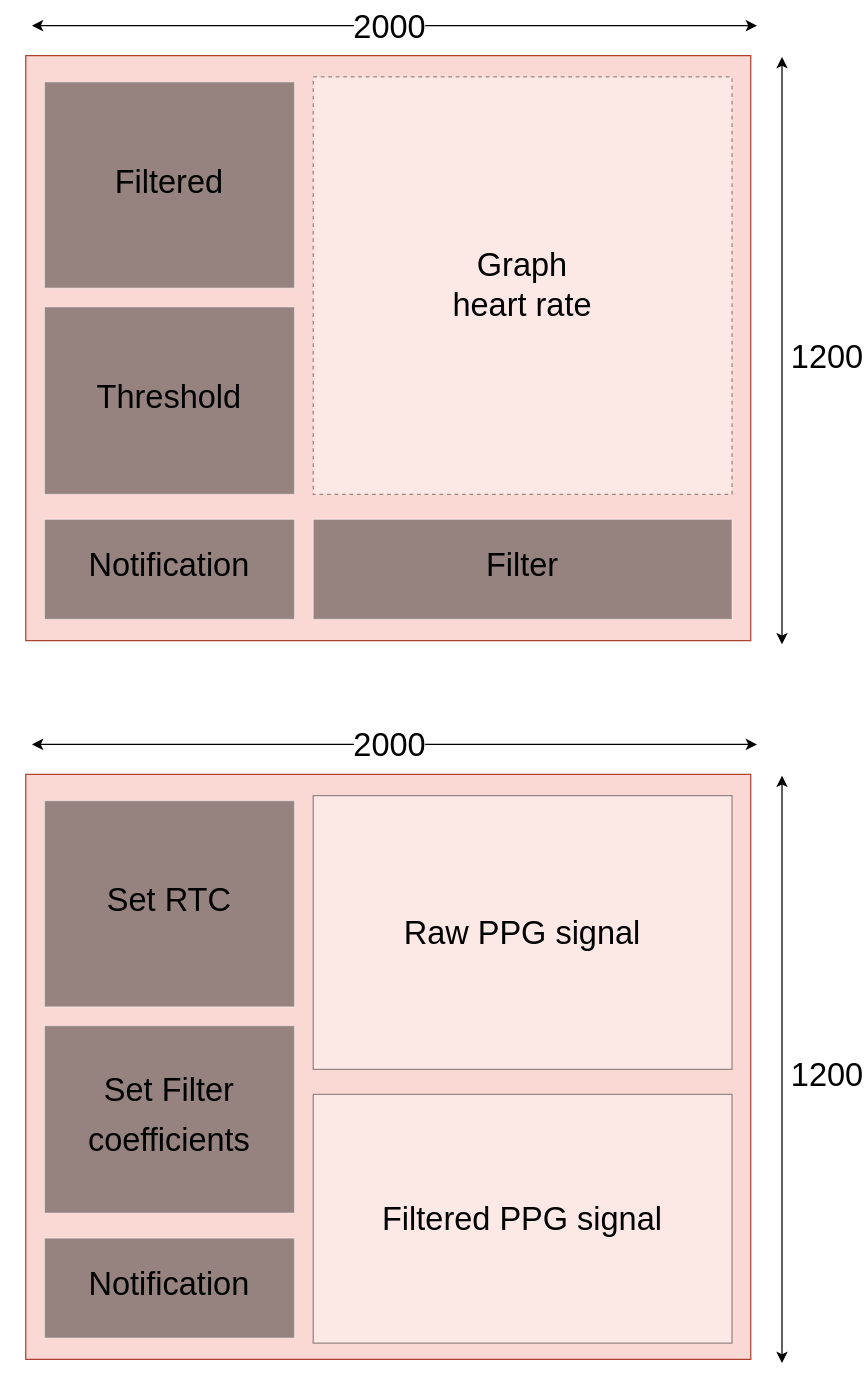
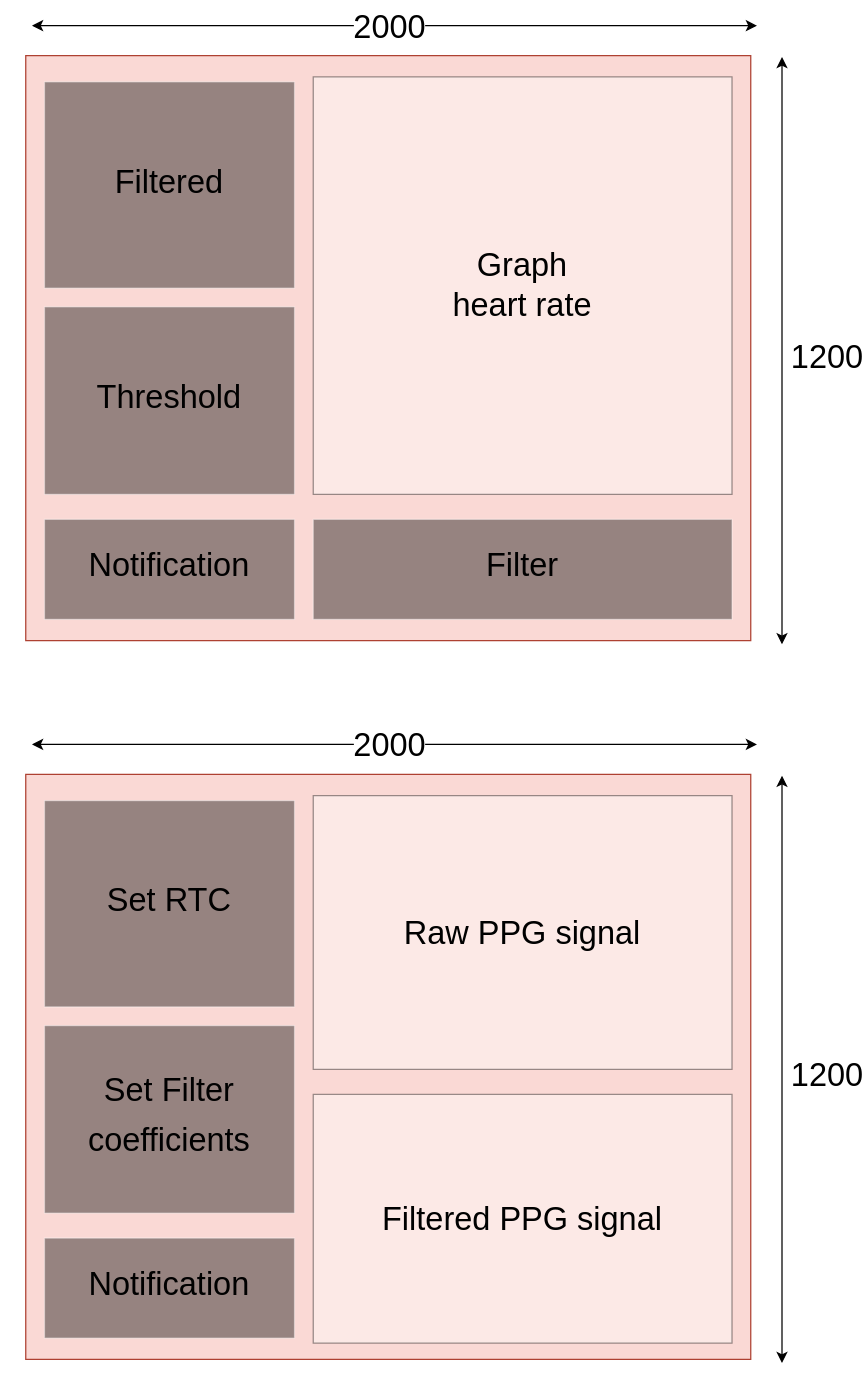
(523, 286) -> (523, 286)
